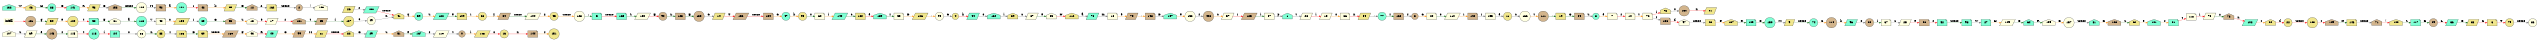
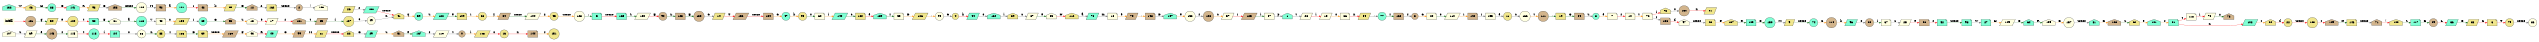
(1208, 16) -> (1208, 16)
(2238, 19) -> (2210, 26)
